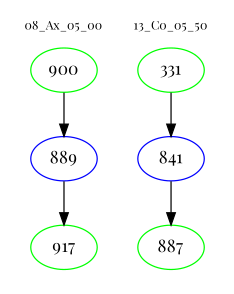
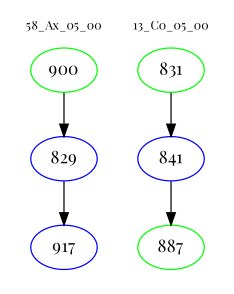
(64, 26) -> (64, 26)
(171, 26) -> (171, 26)
(171, 70) -> (171, 70)
(64, 159) -> (64, 159)
(64, 247) -> (64, 247)
